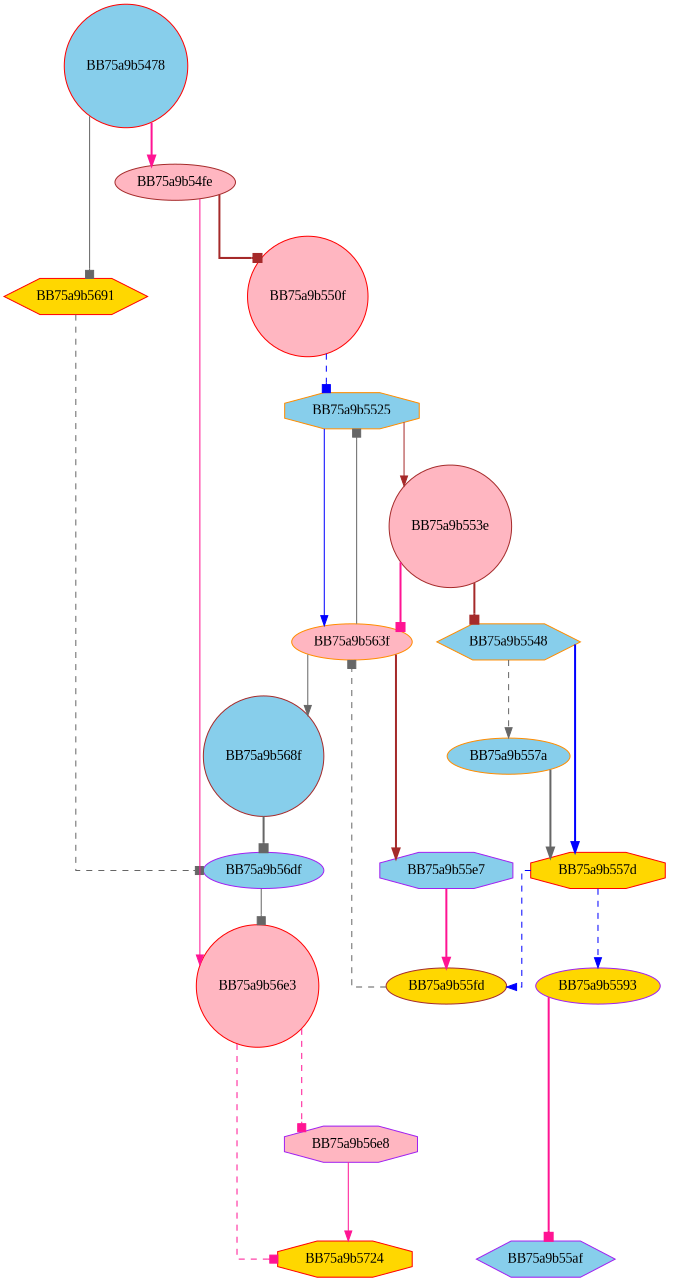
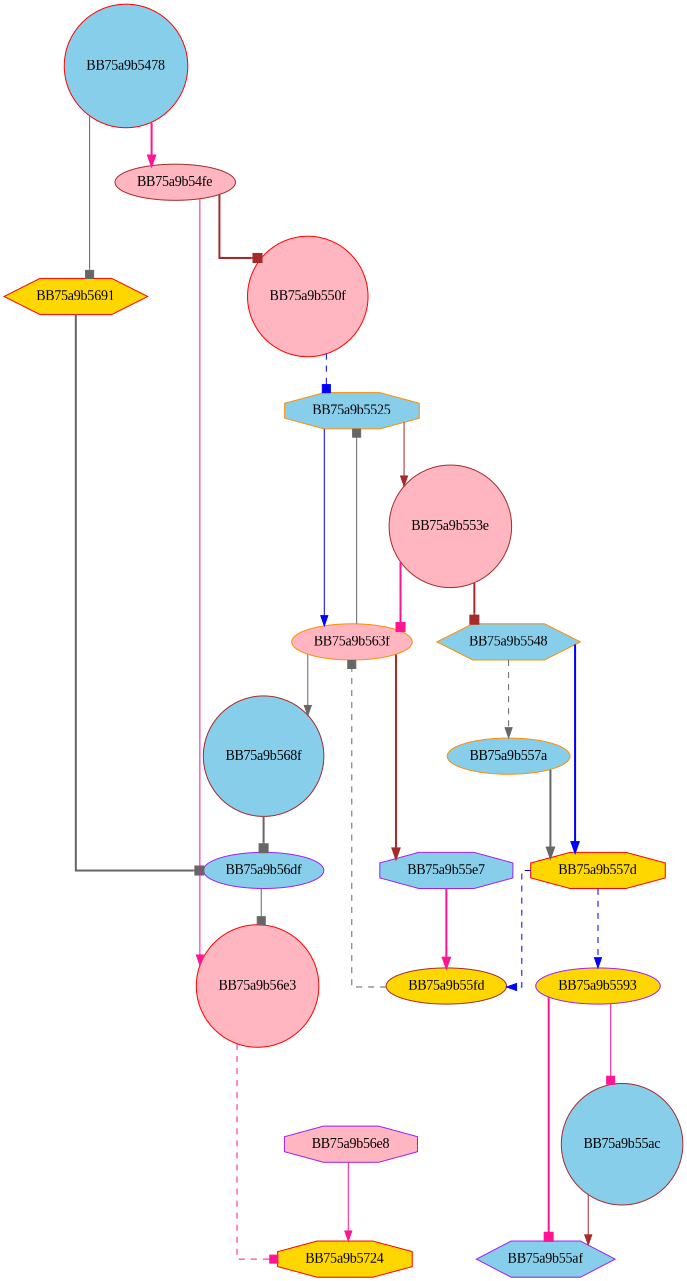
(76, 651) -> (76, 651)
(302, 1075) -> none
none -> (622, 1144)
